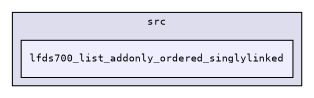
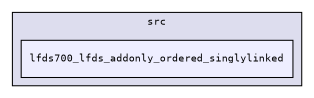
(157, 59) -> (157, 59)
